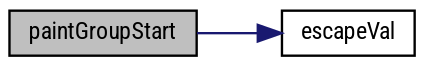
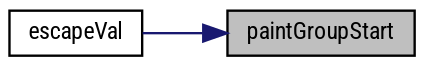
(227, 33) -> (173, 33)
